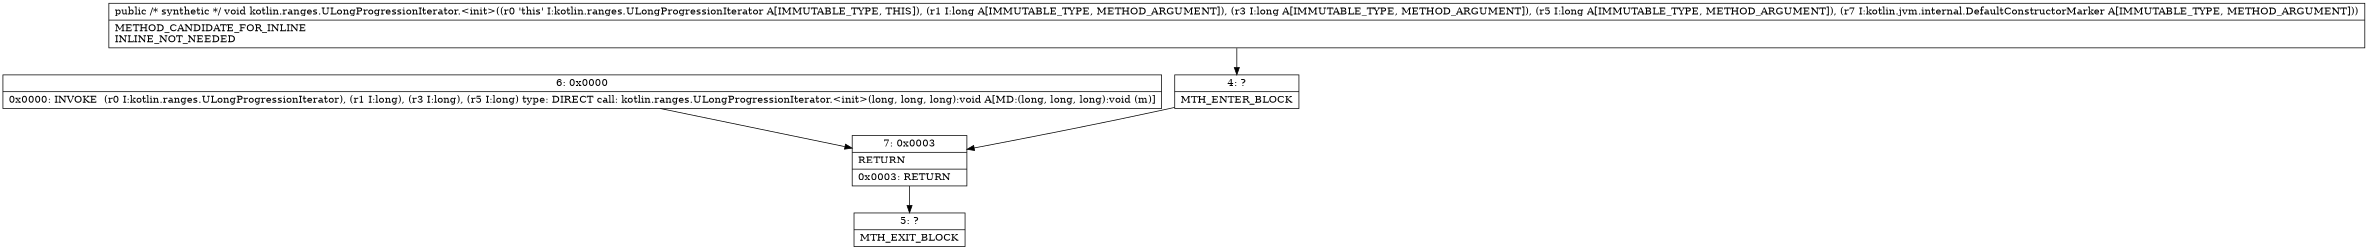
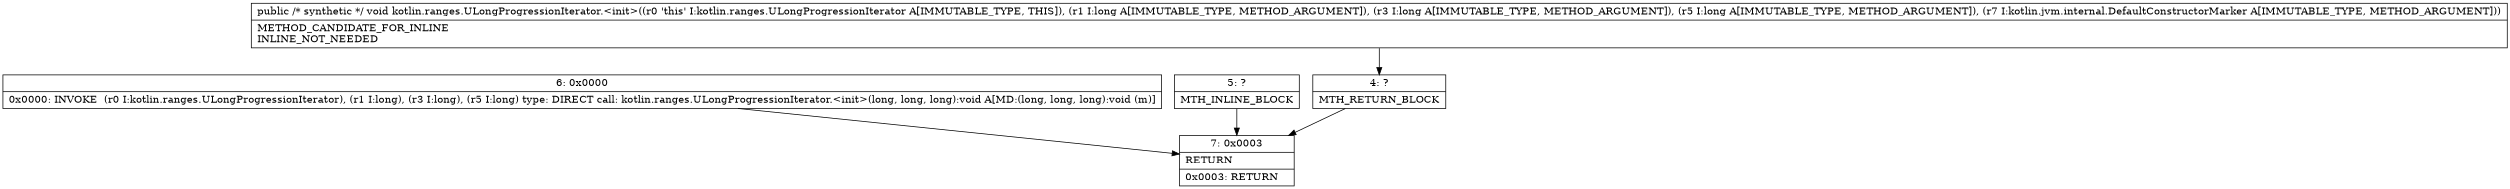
(1237, 100) -> (1379, 100)
(910, 196) -> (1237, 118)
(910, 238) -> (1237, 100)
